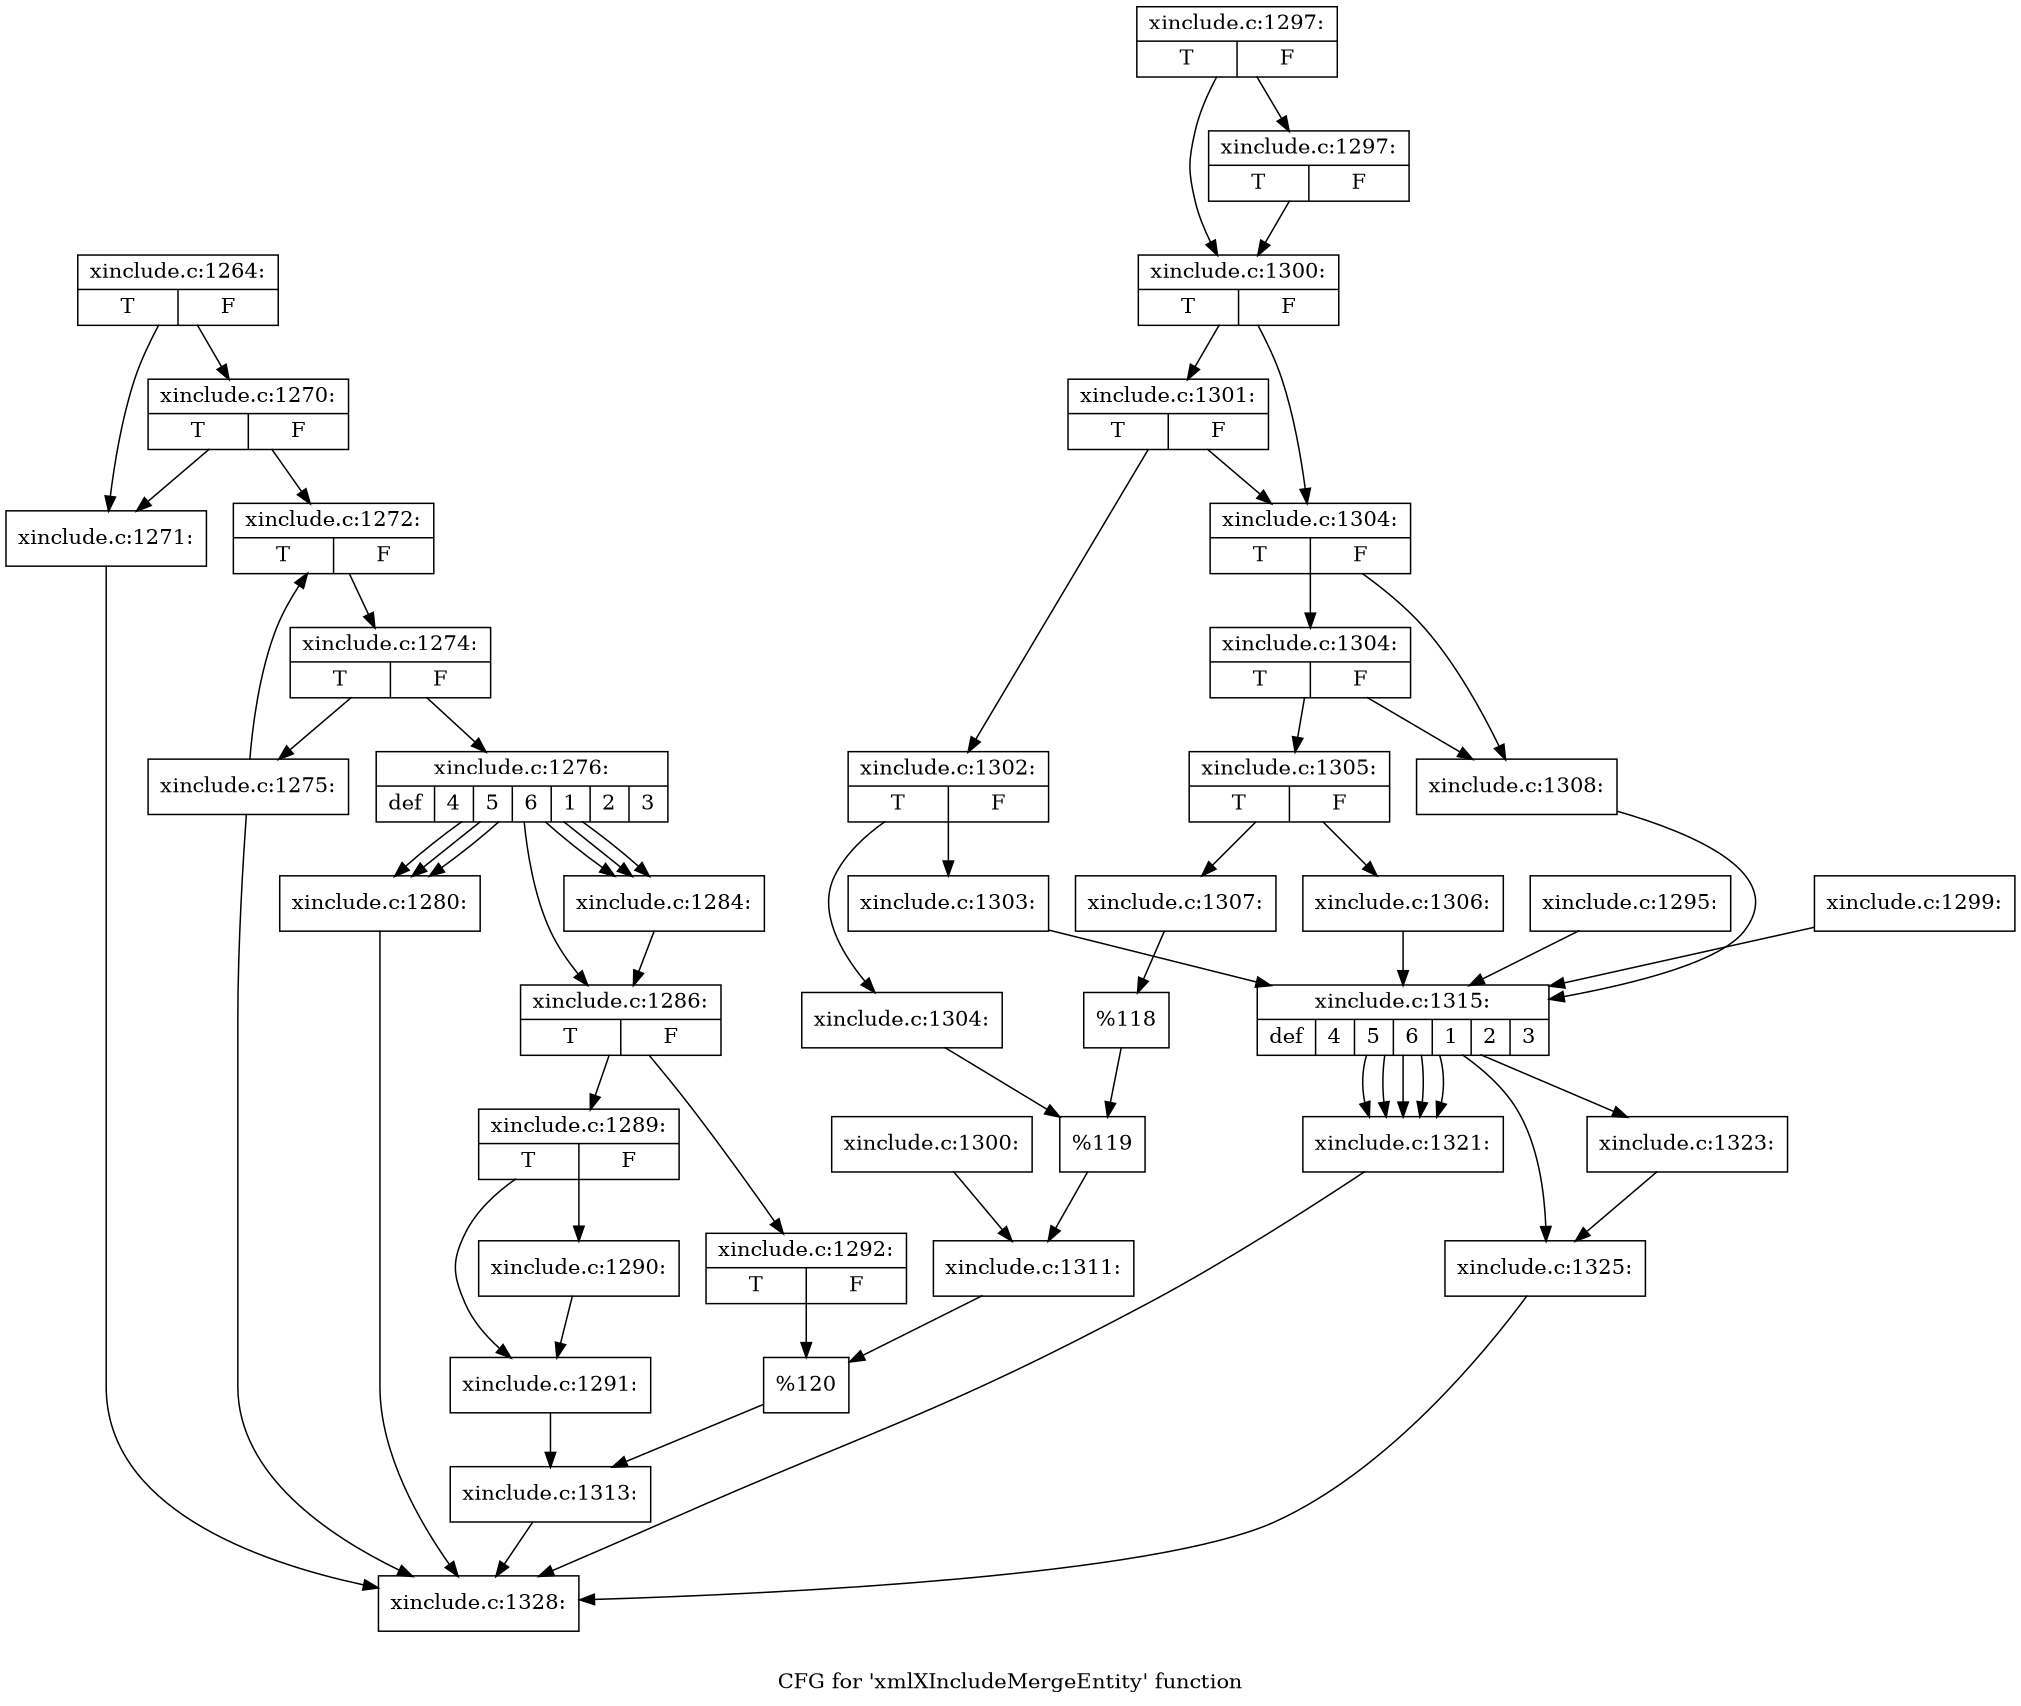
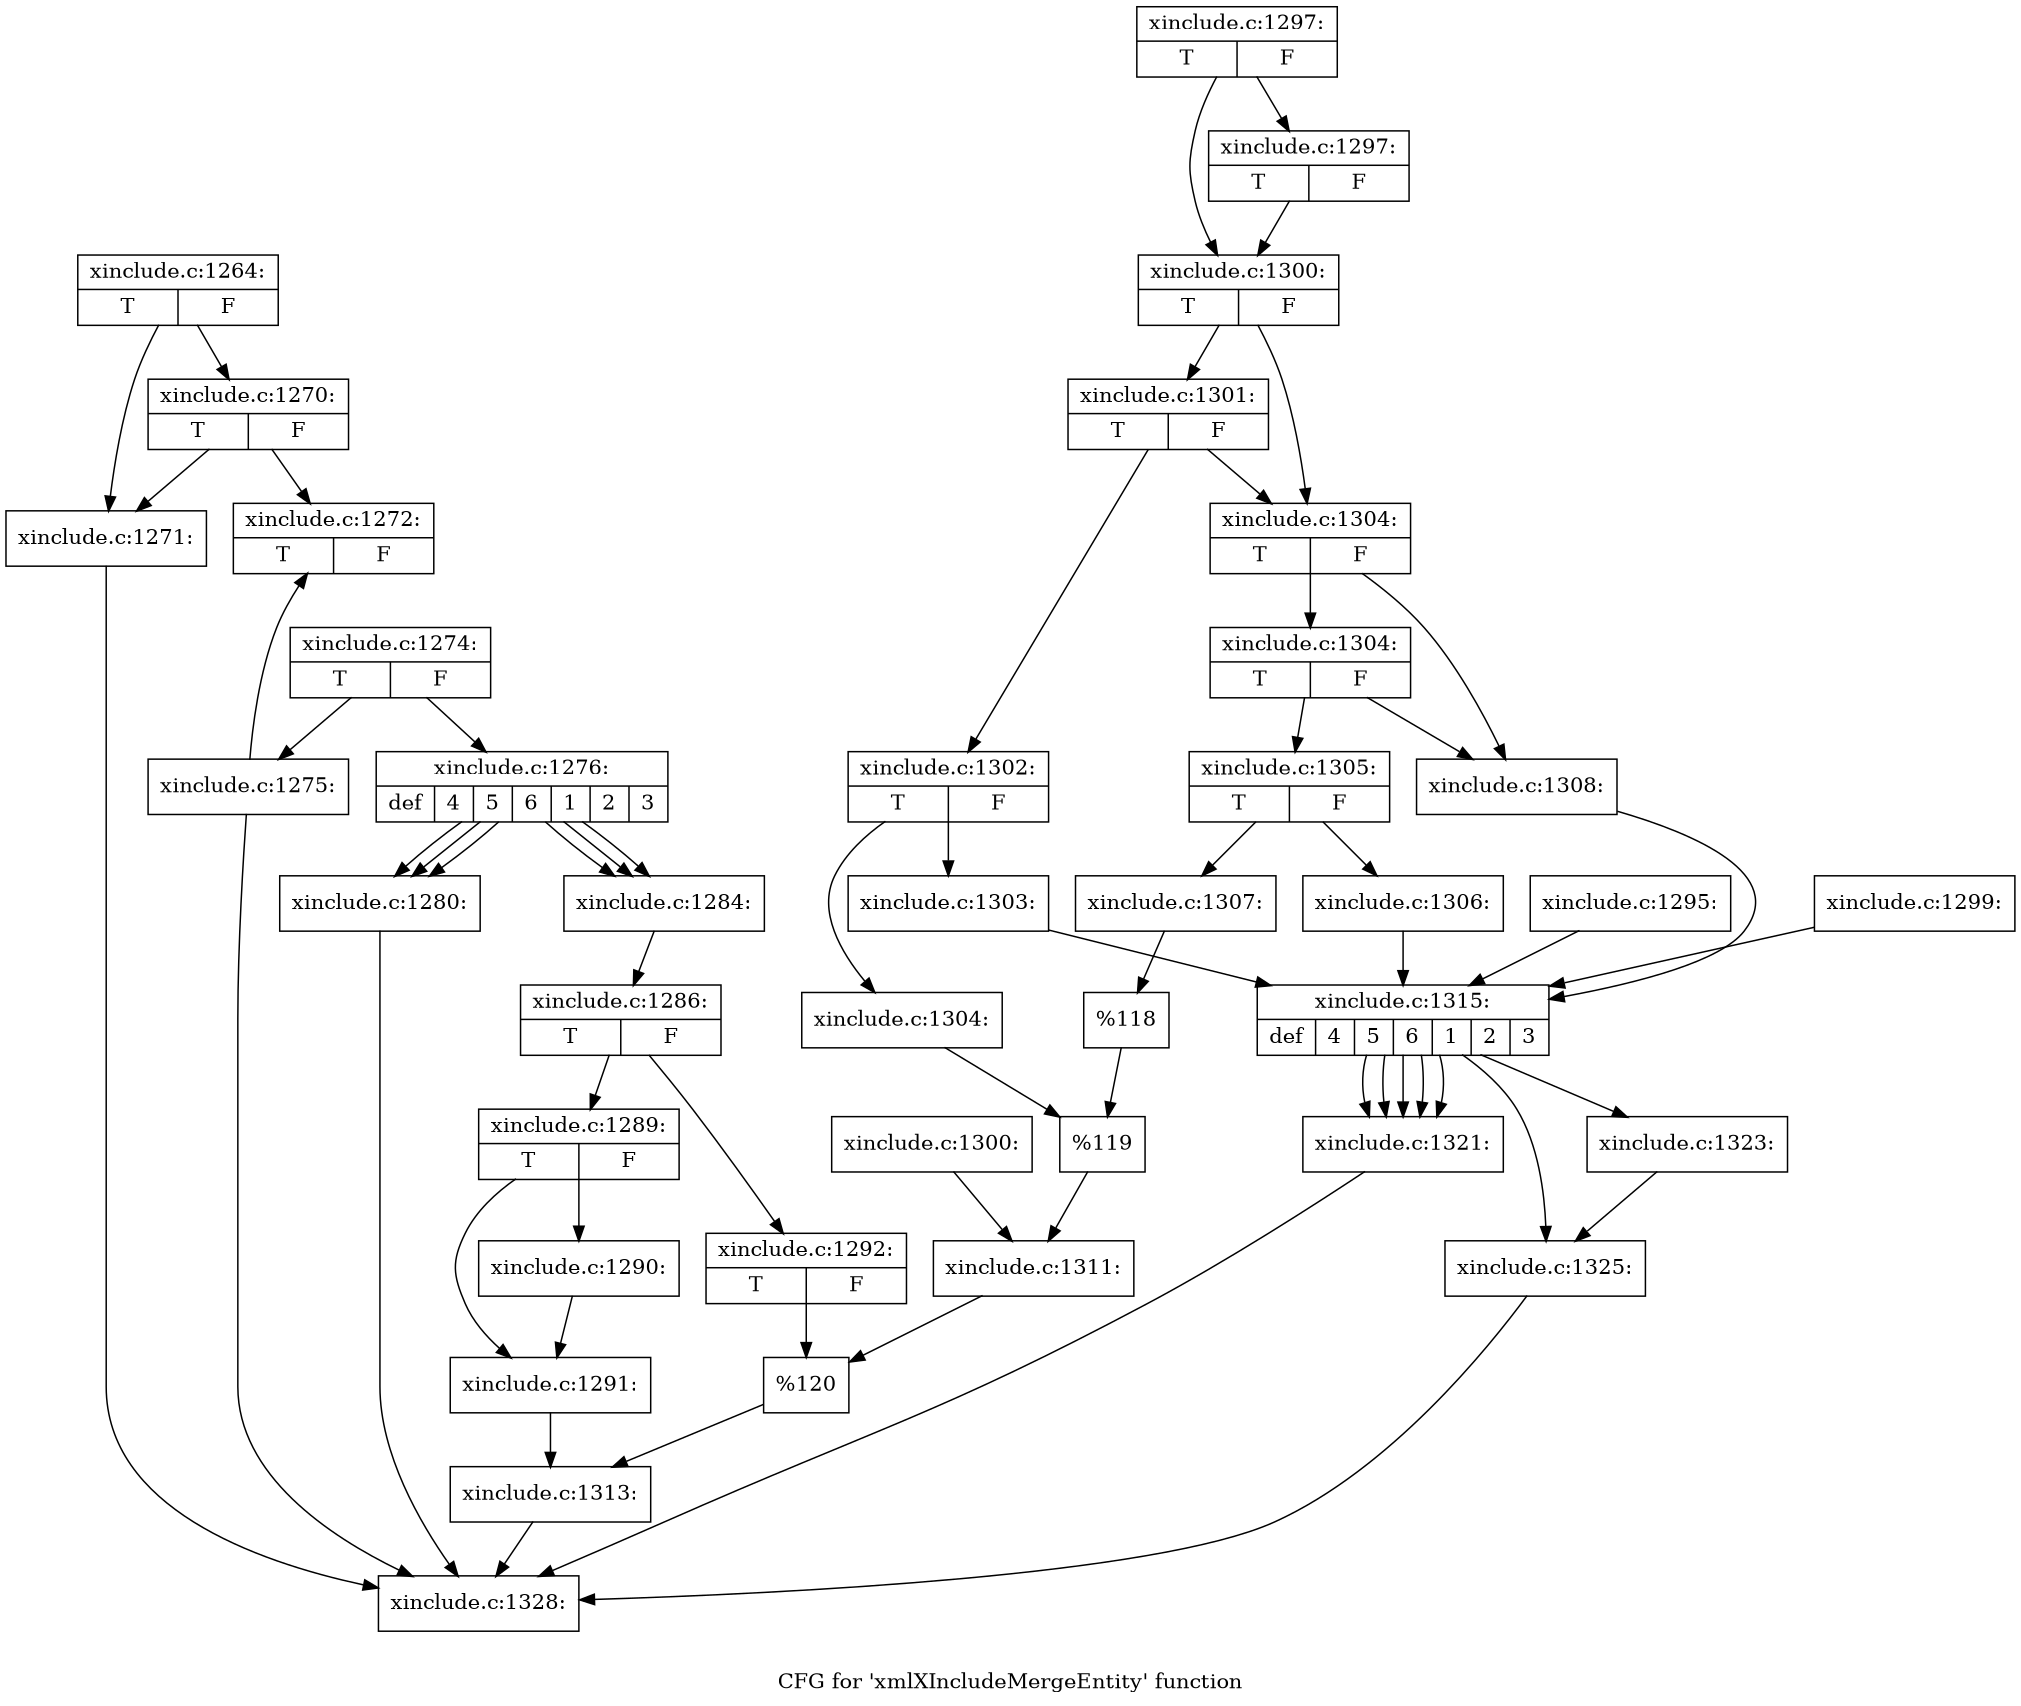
(359, 594) -> none
(539, 902) -> none
